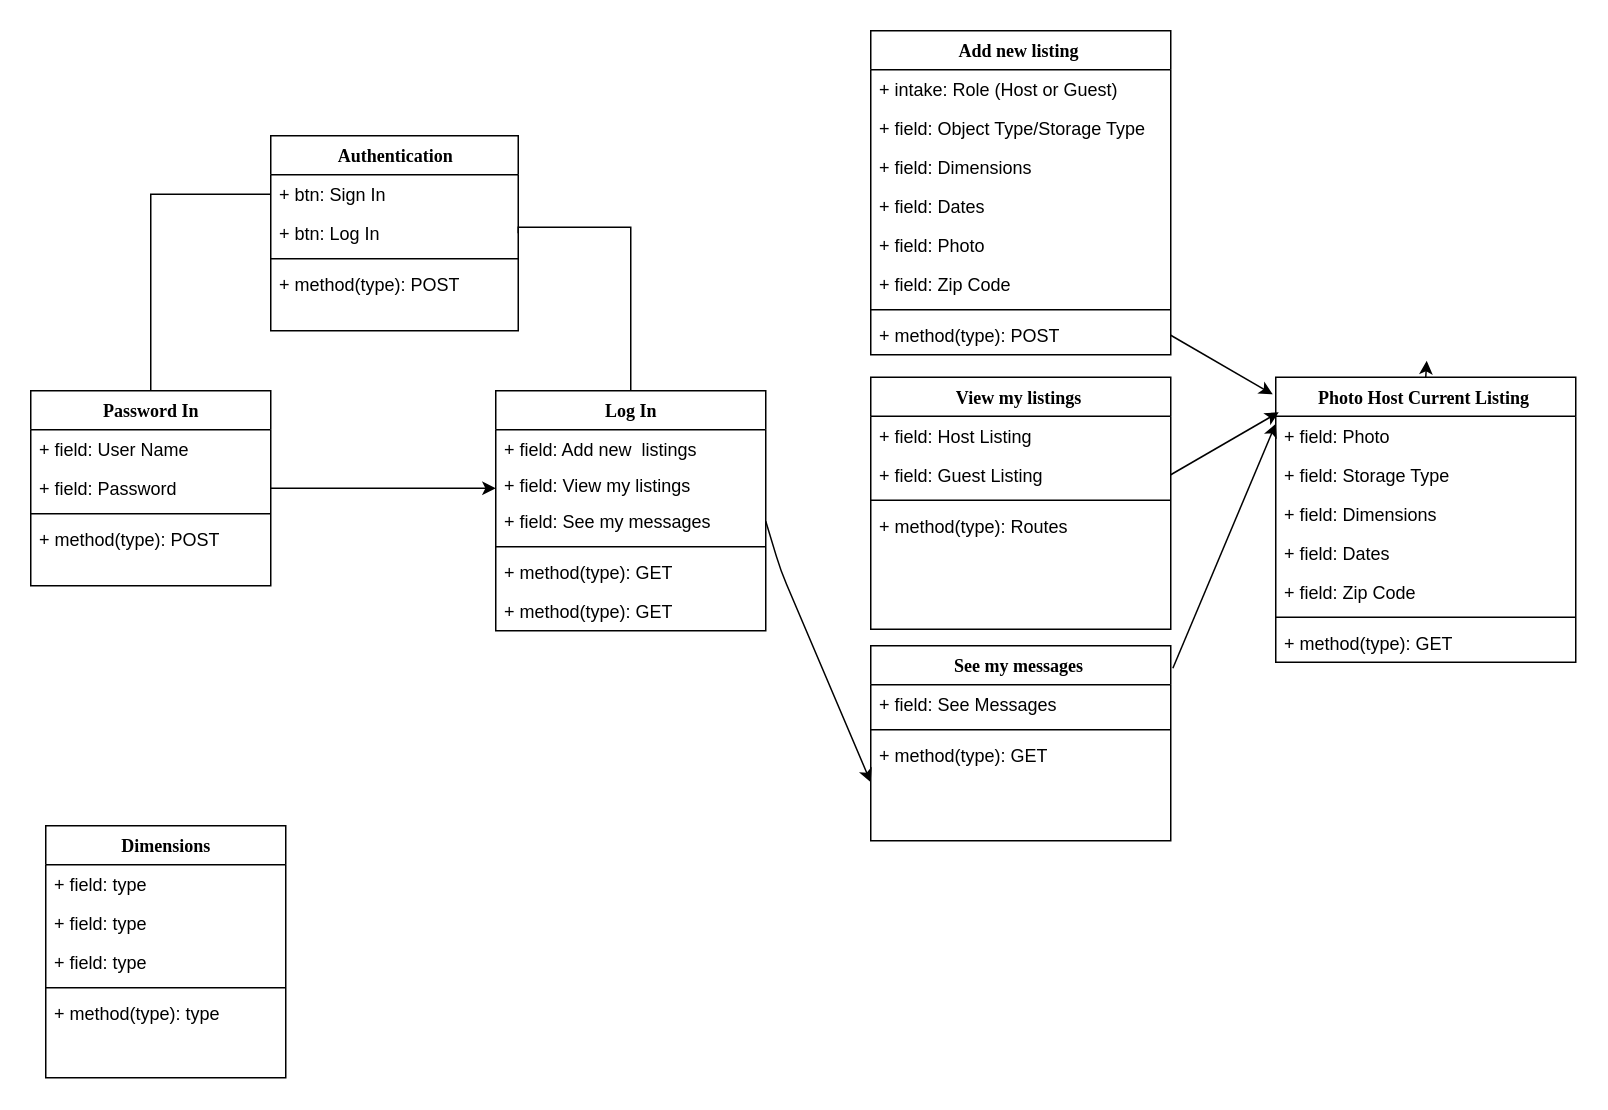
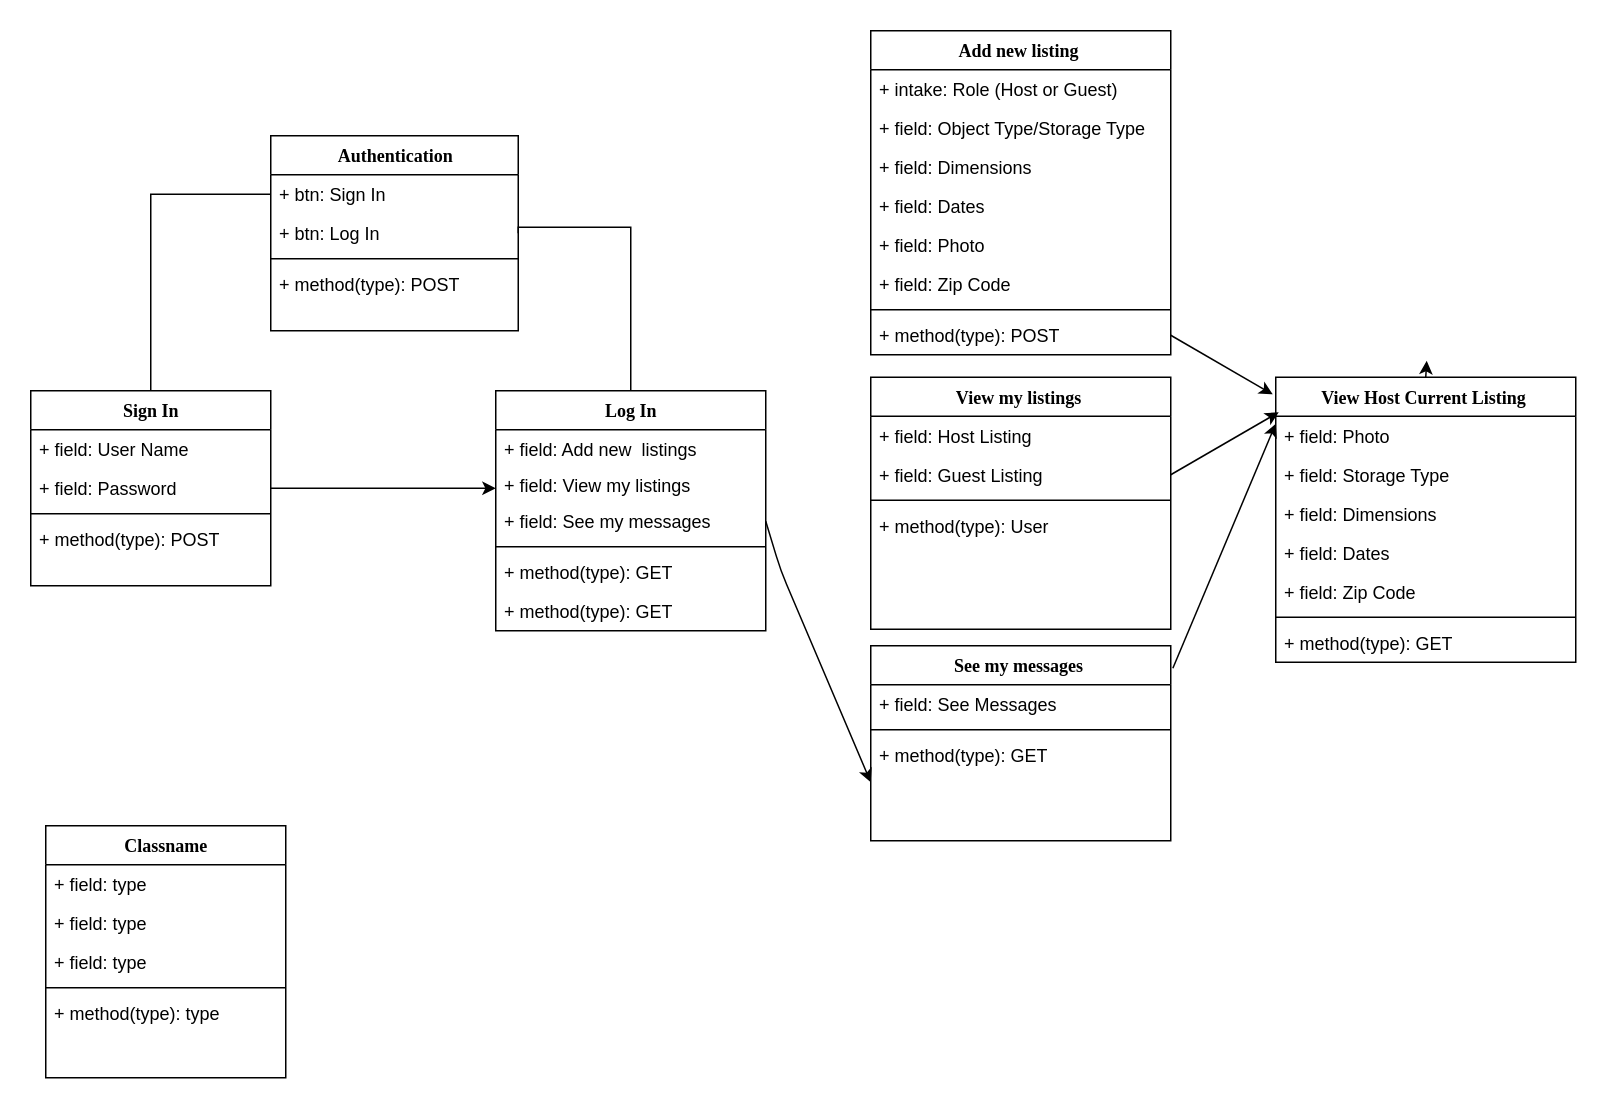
(1427, 399) -> (1427, 399)
(152, 412) -> (152, 412)
(984, 528) -> (974, 528)
(167, 847) -> (167, 847)
